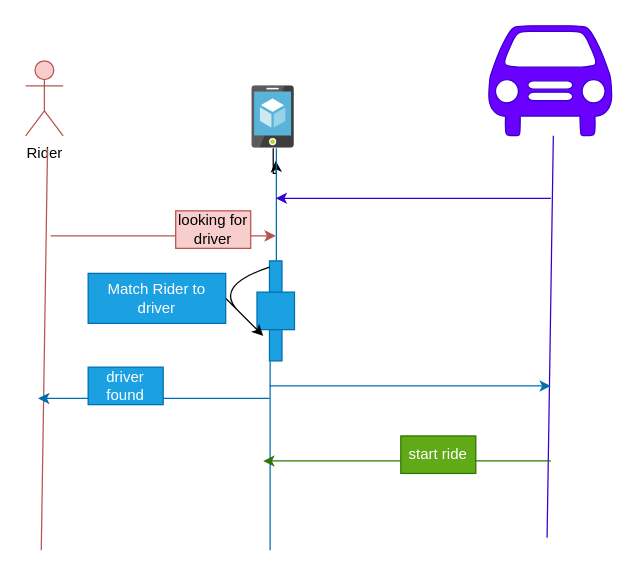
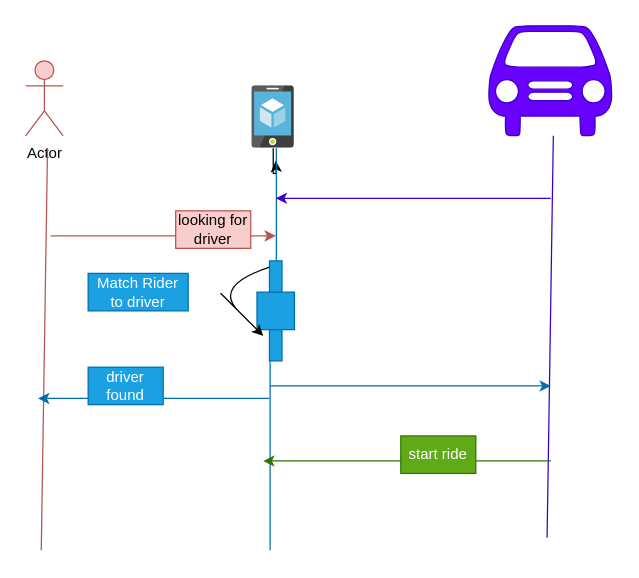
(45, 153) -> (45, 153)
(157, 298) -> (138, 292)
